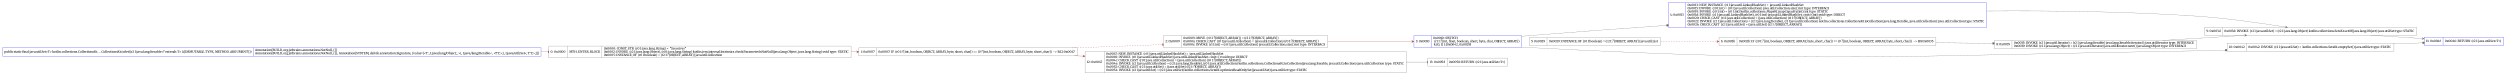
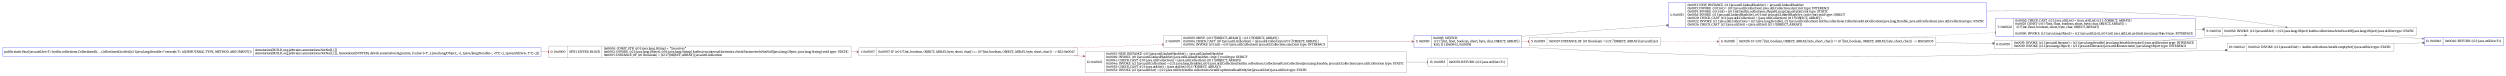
none -> (2095, 27)
(1446, 38) -> (1446, 38)
none -> (1525, 41)
